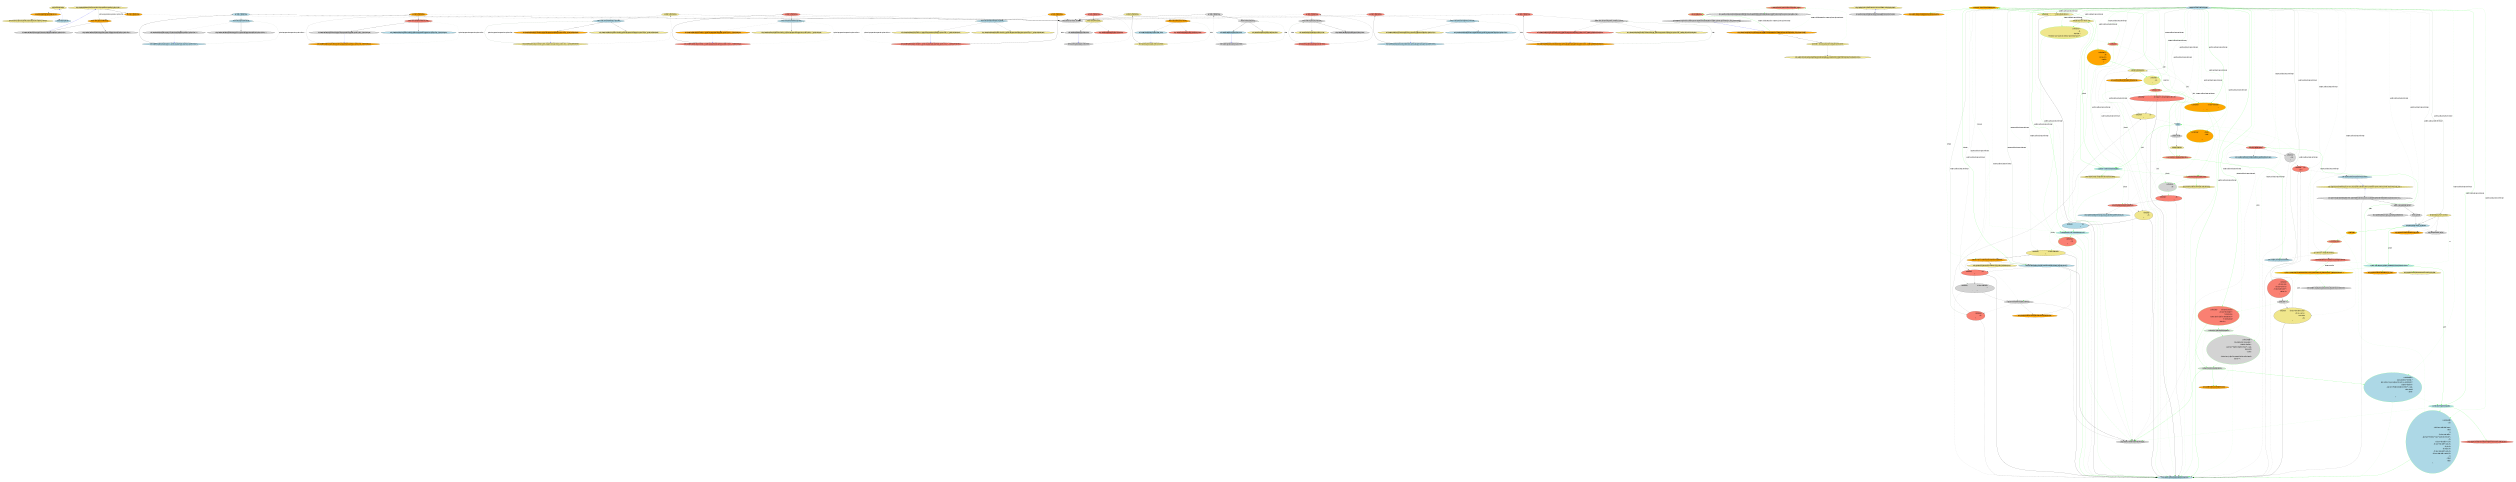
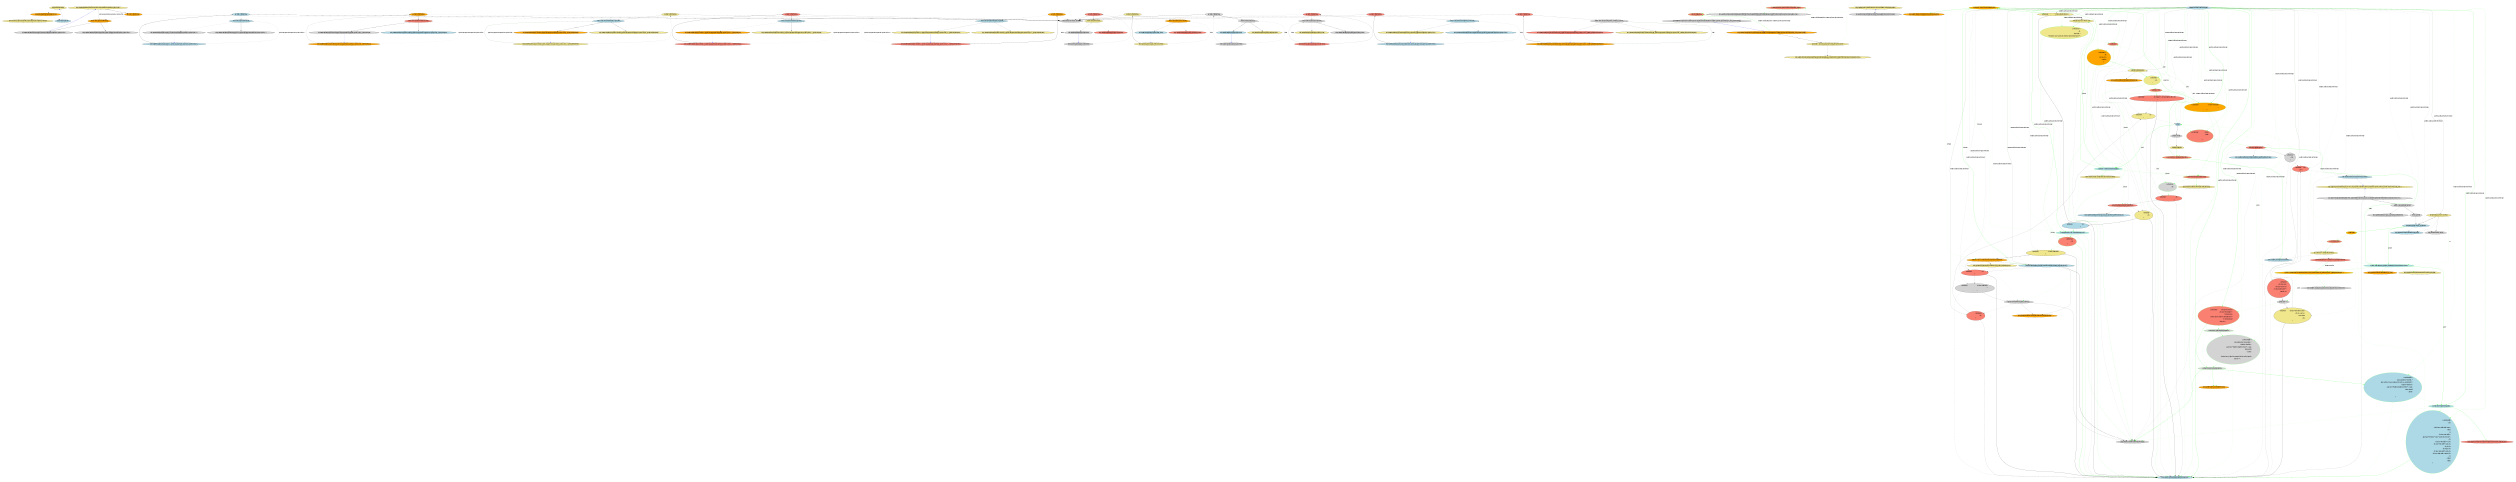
(2200, 136) -> (2200, 136)
(2407, 233) -> (2407, 233)
